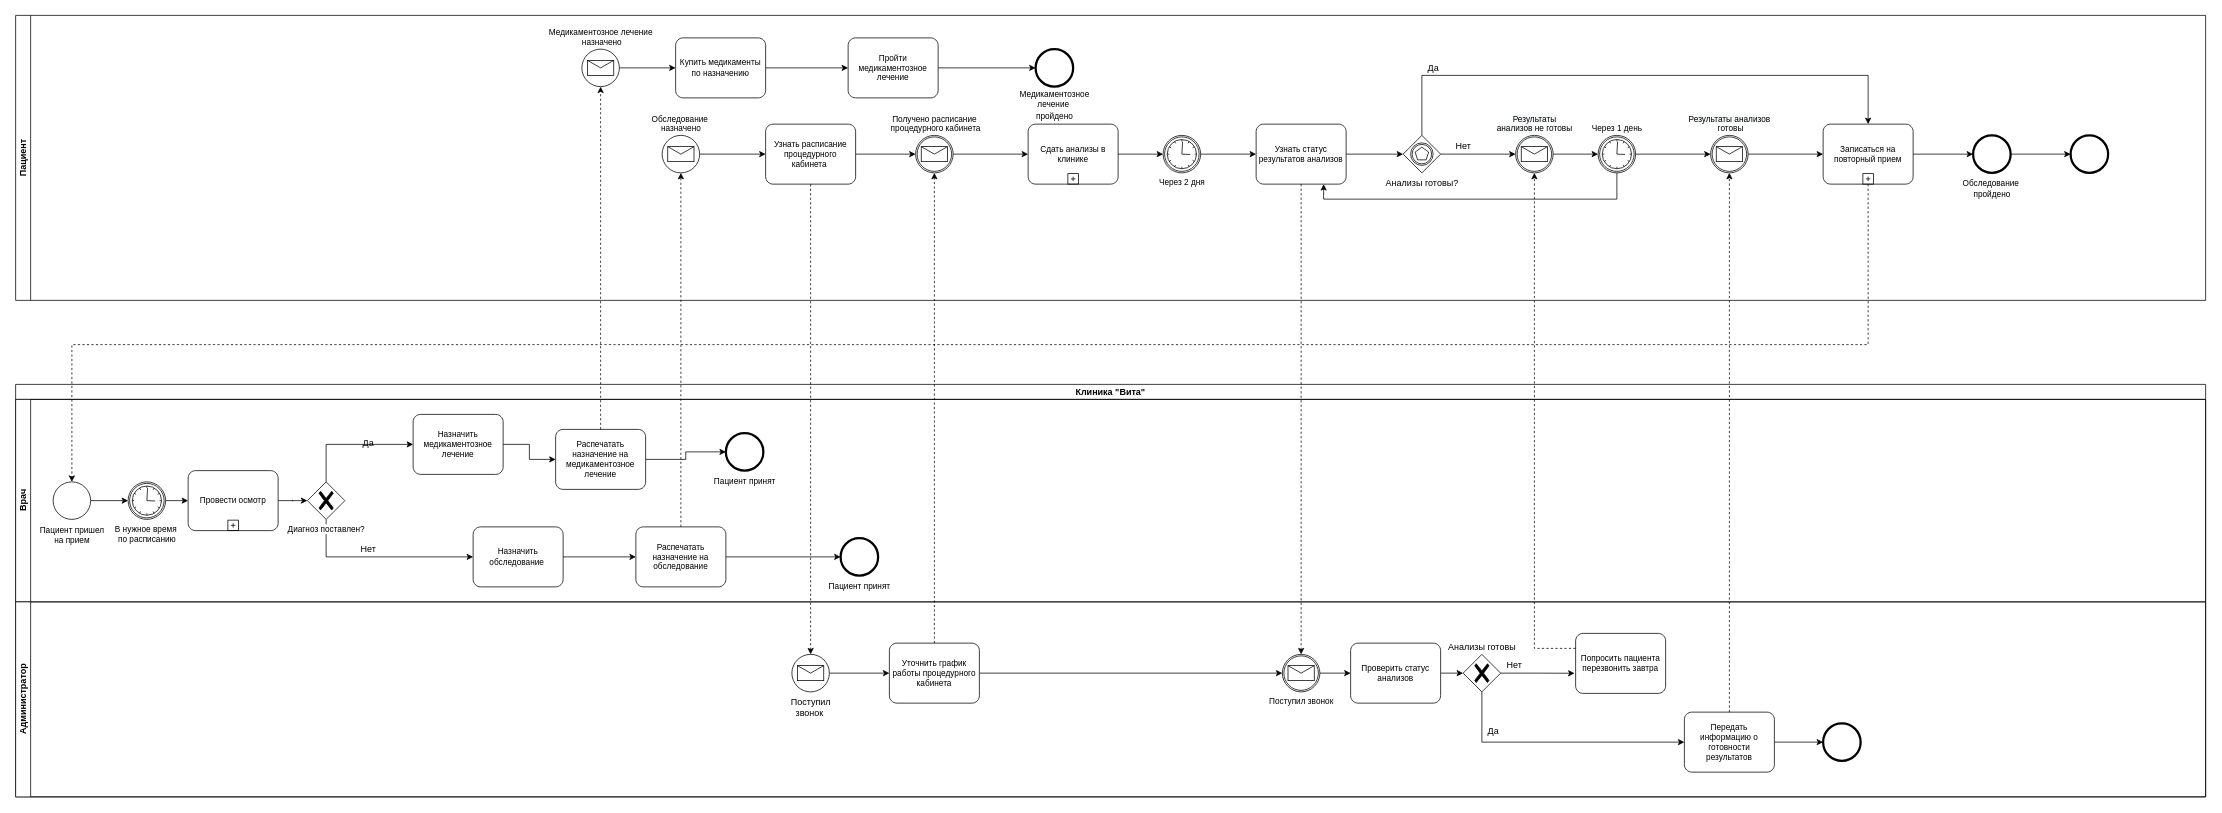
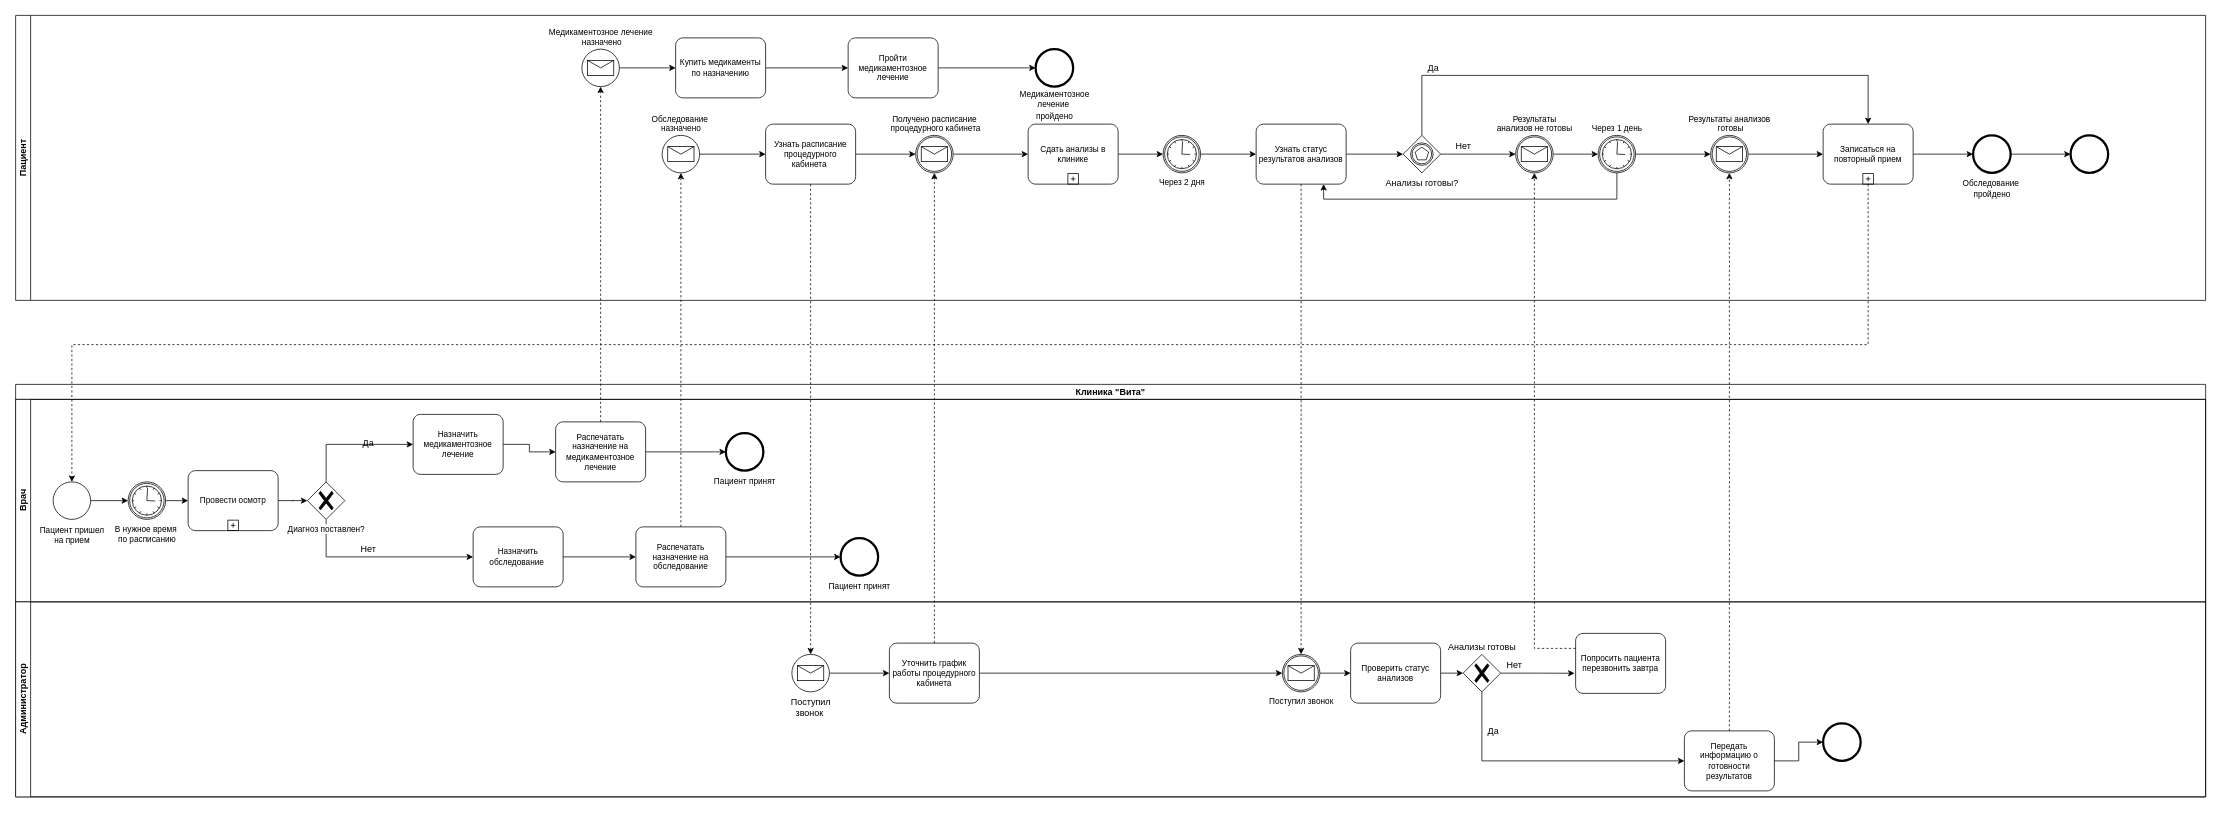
(600, 459) -> (600, 452)
(1729, 742) -> (1729, 761)
